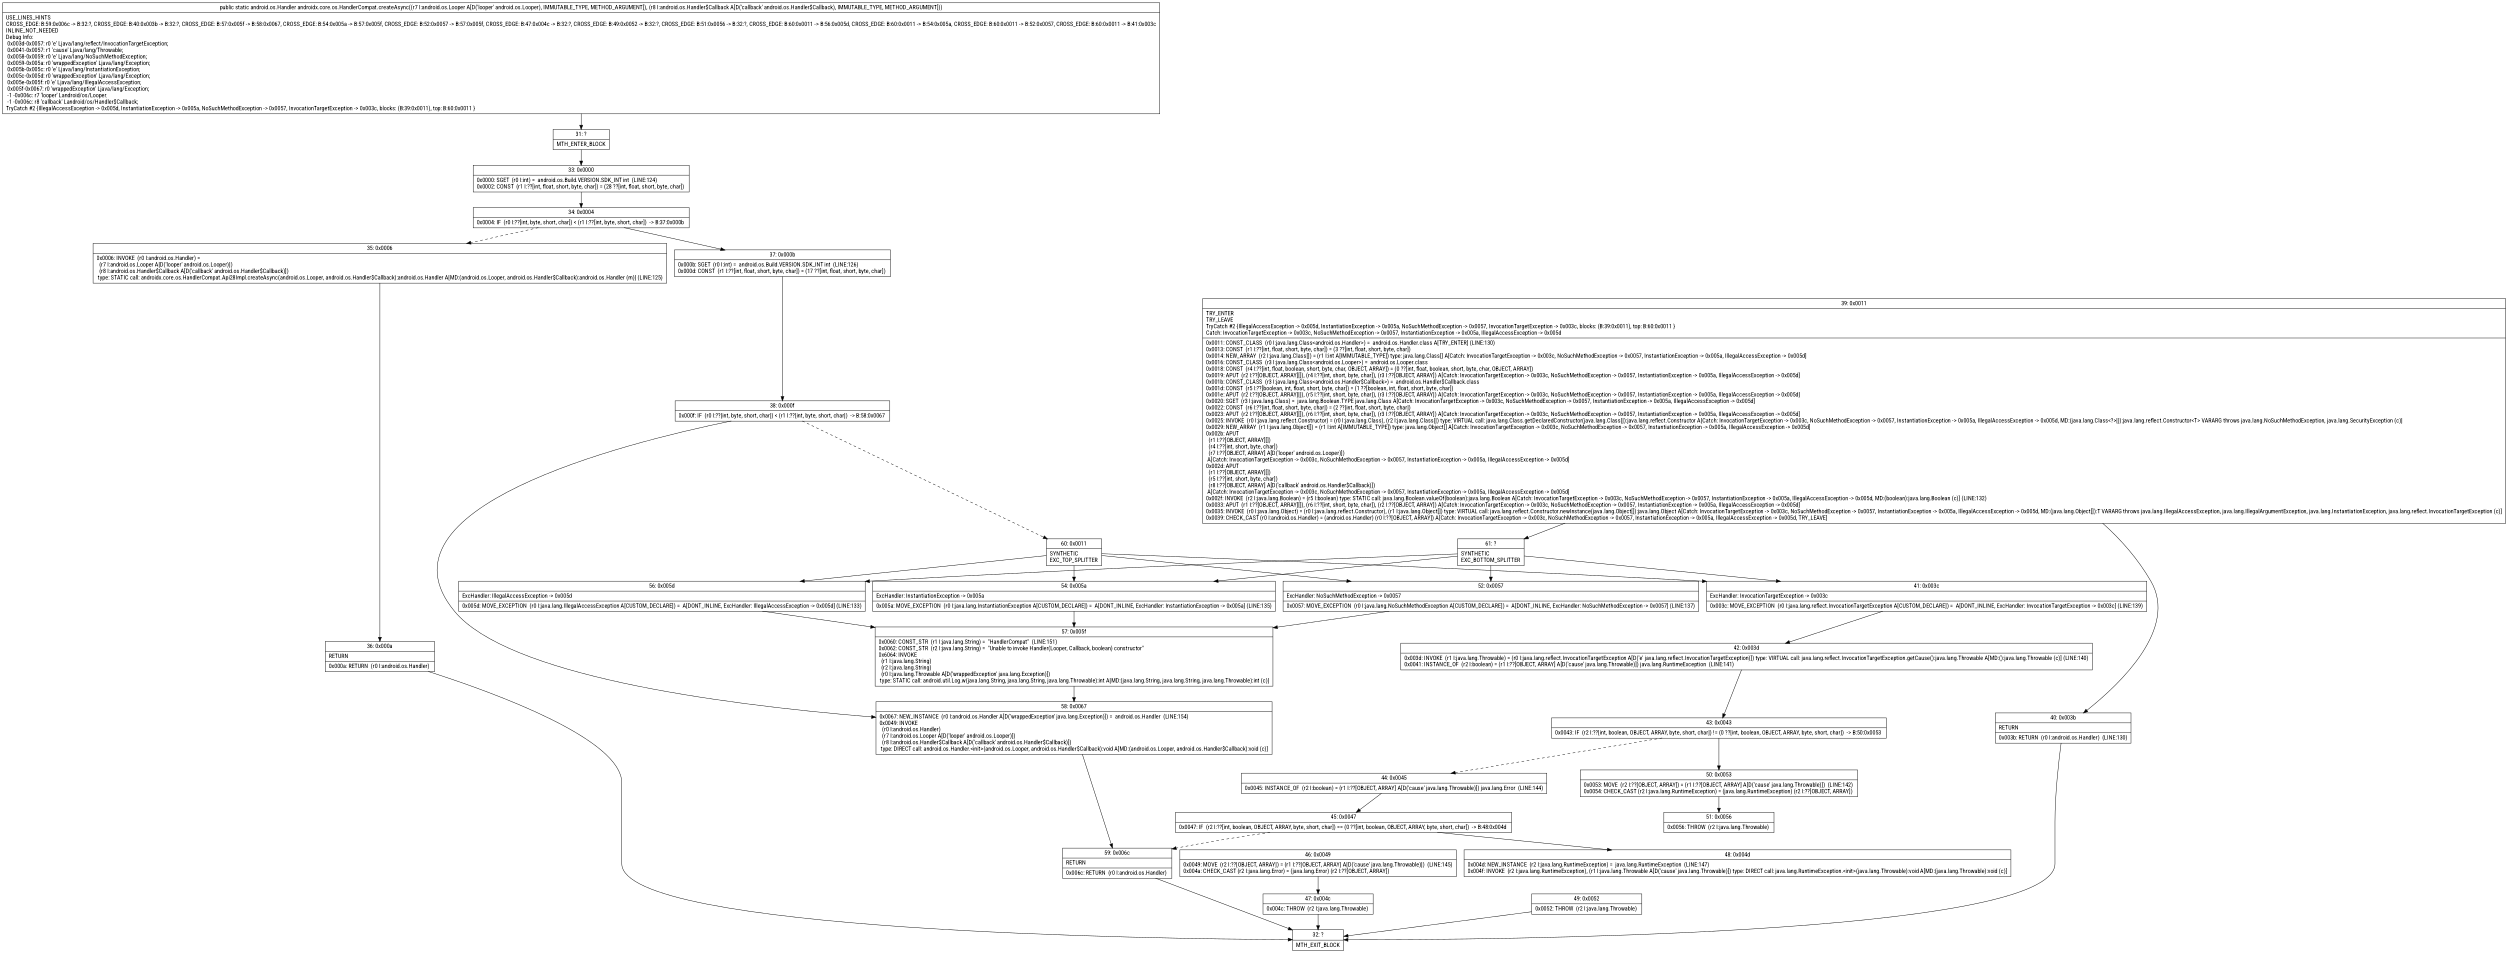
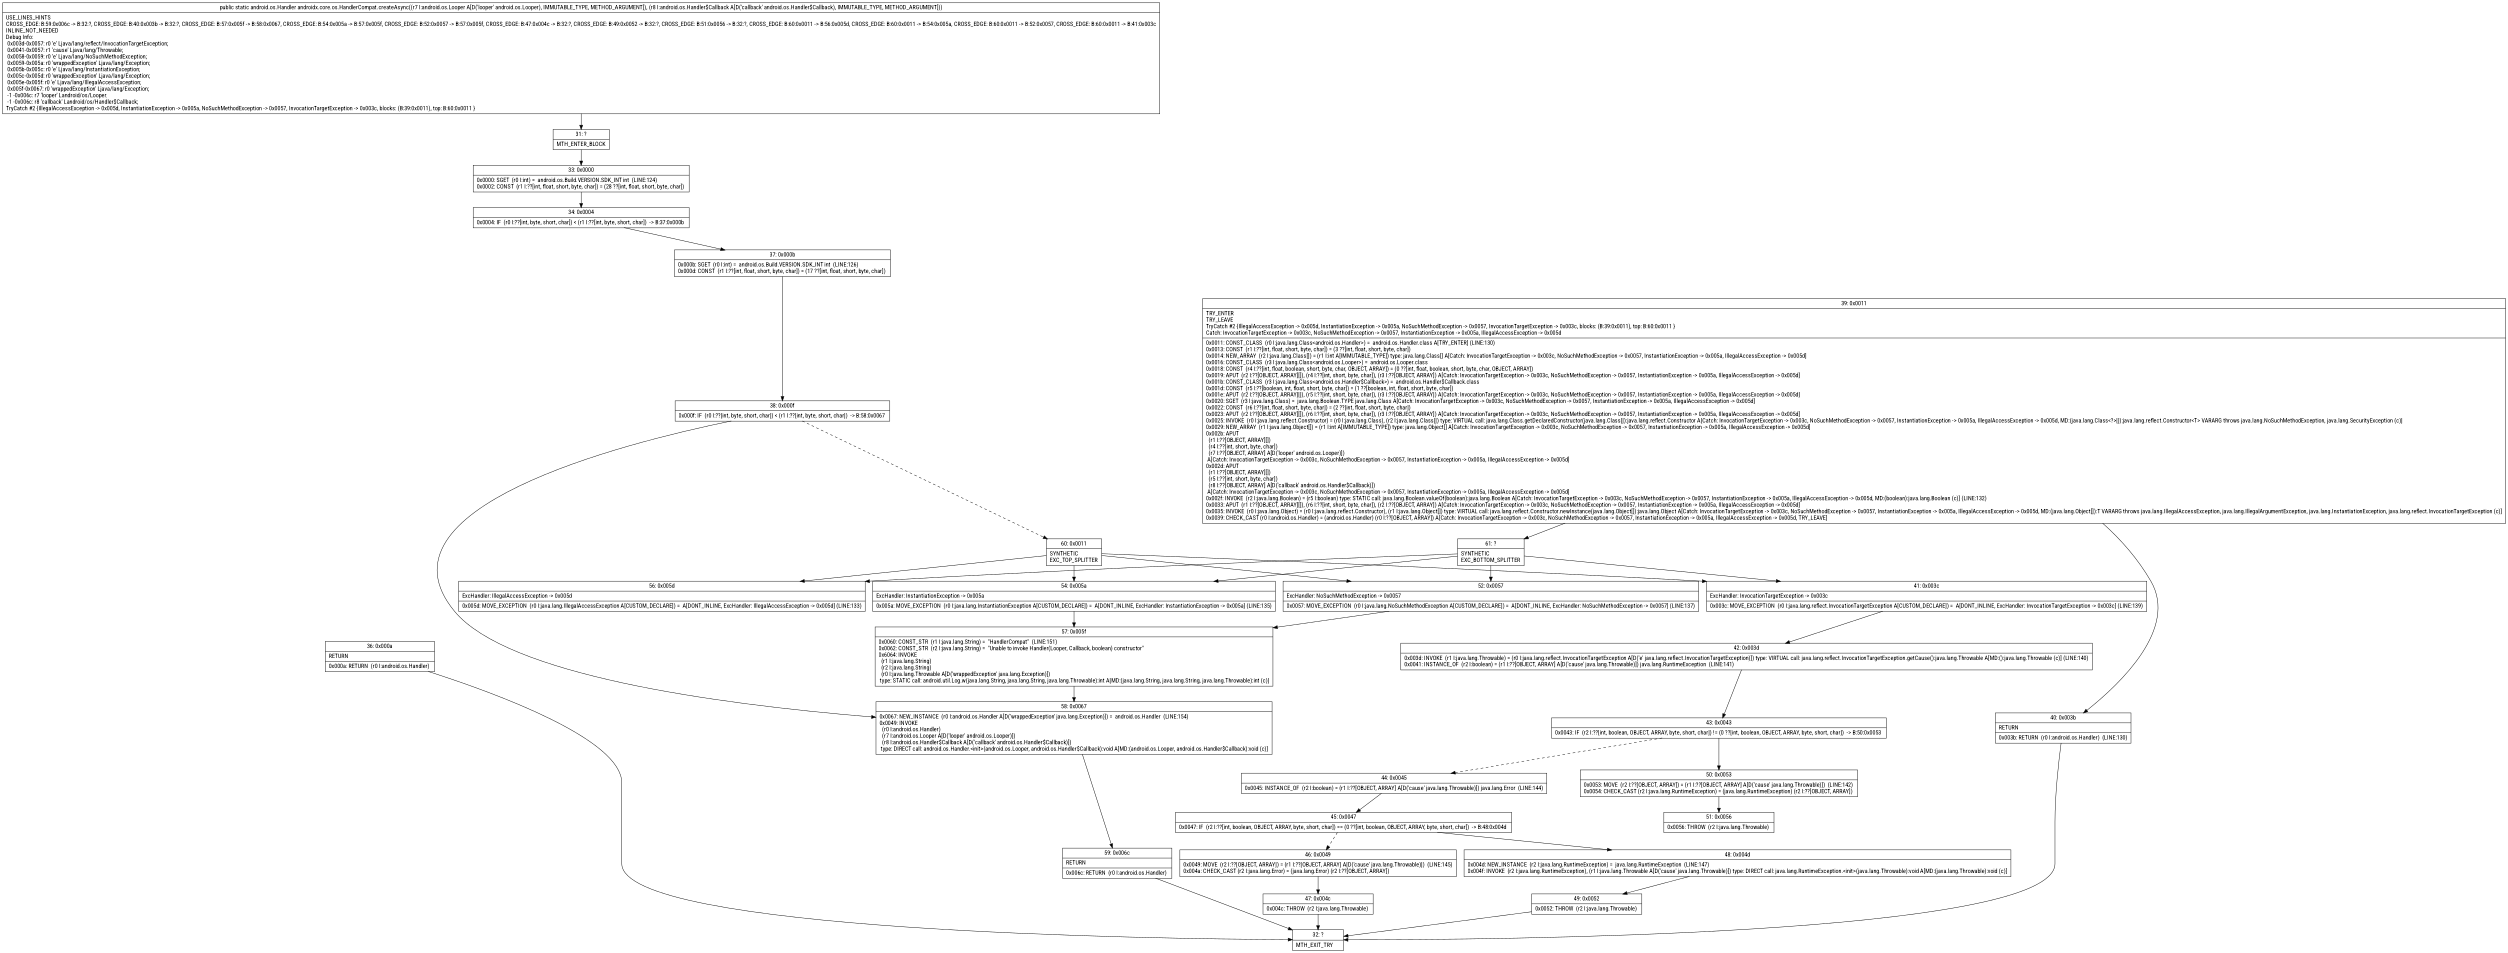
(380, 263) -> none
(817, 619) -> none
(1223, 840) -> (1333, 839)
none -> (1658, 885)
(1318, 945) -> (1315, 945)
